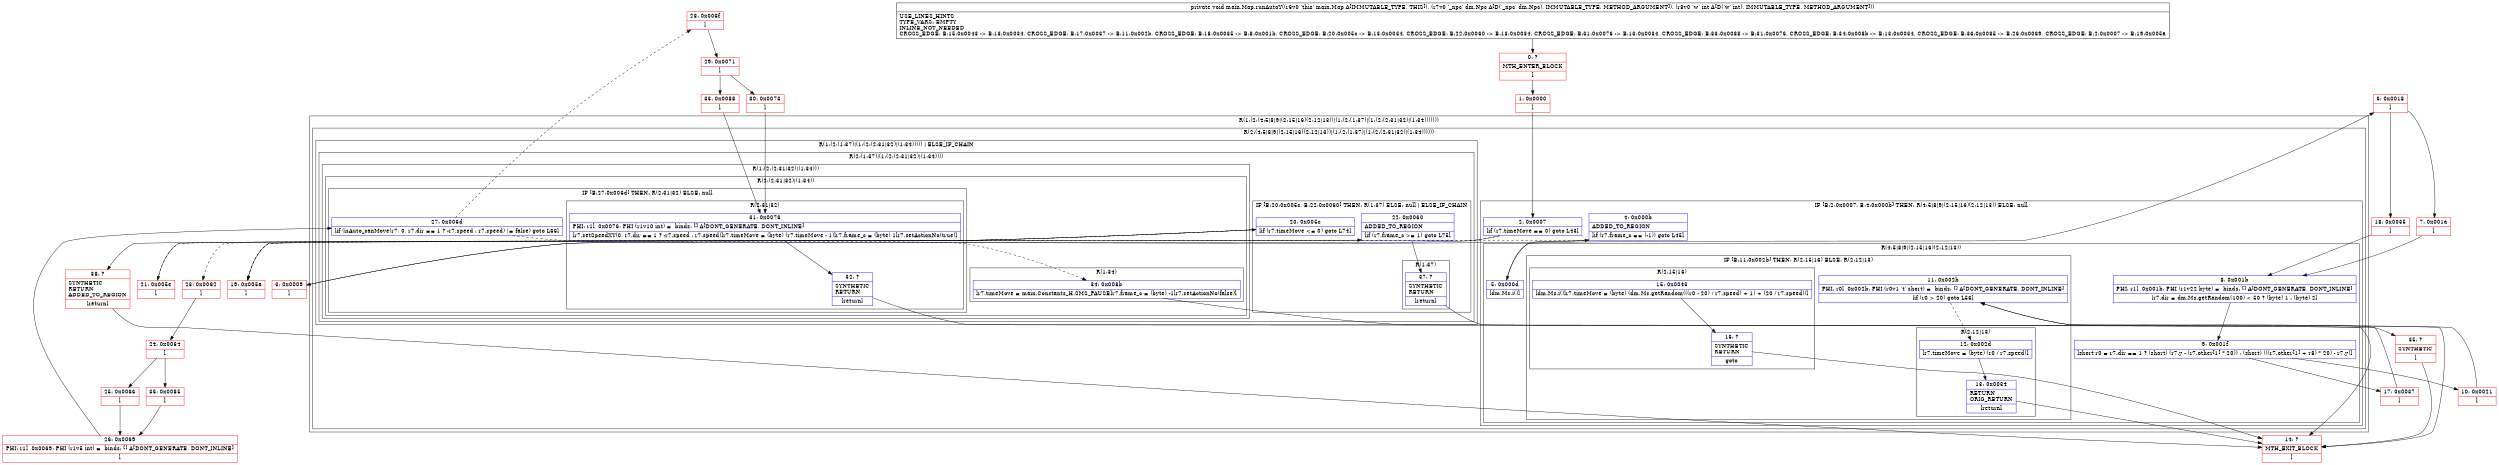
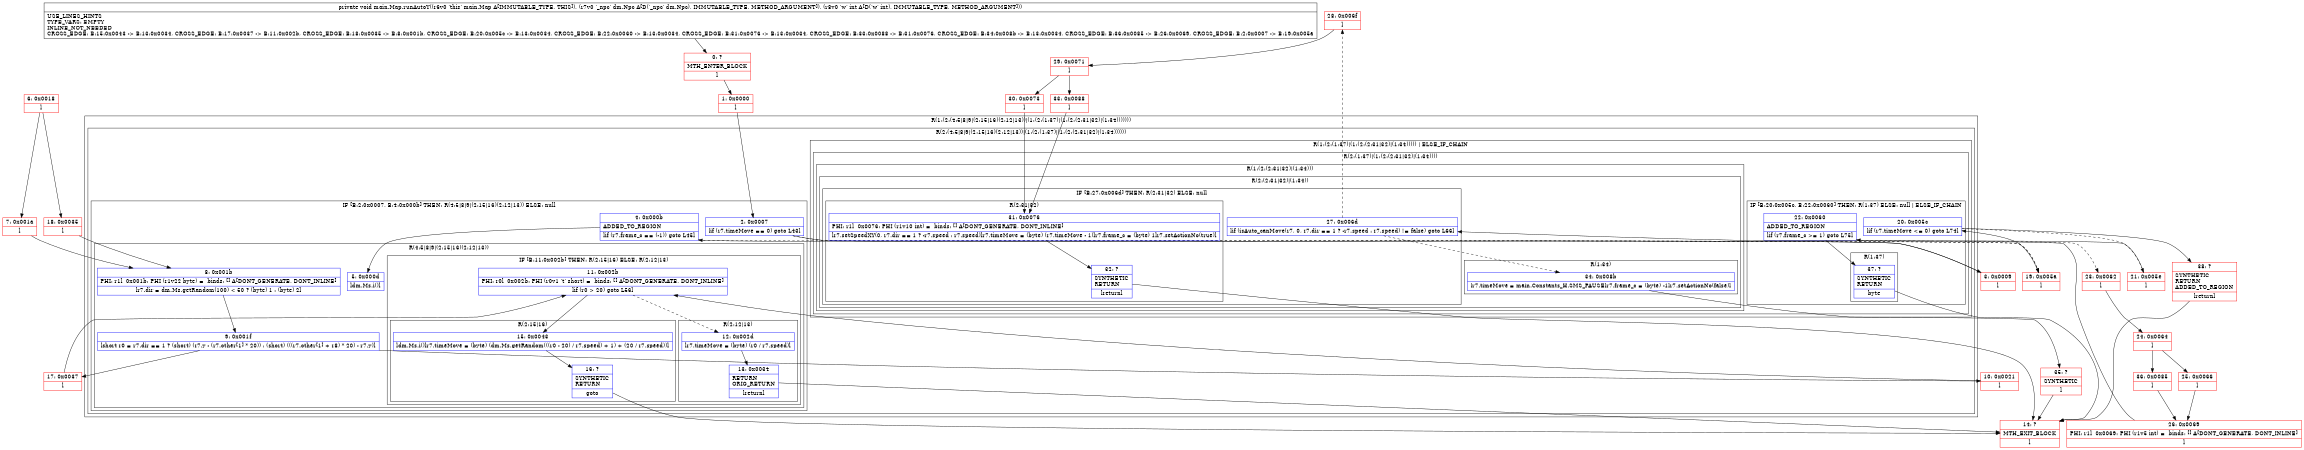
(1939, 241) -> none
(1426, 301) -> (1874, 293)
none -> (567, 313)
